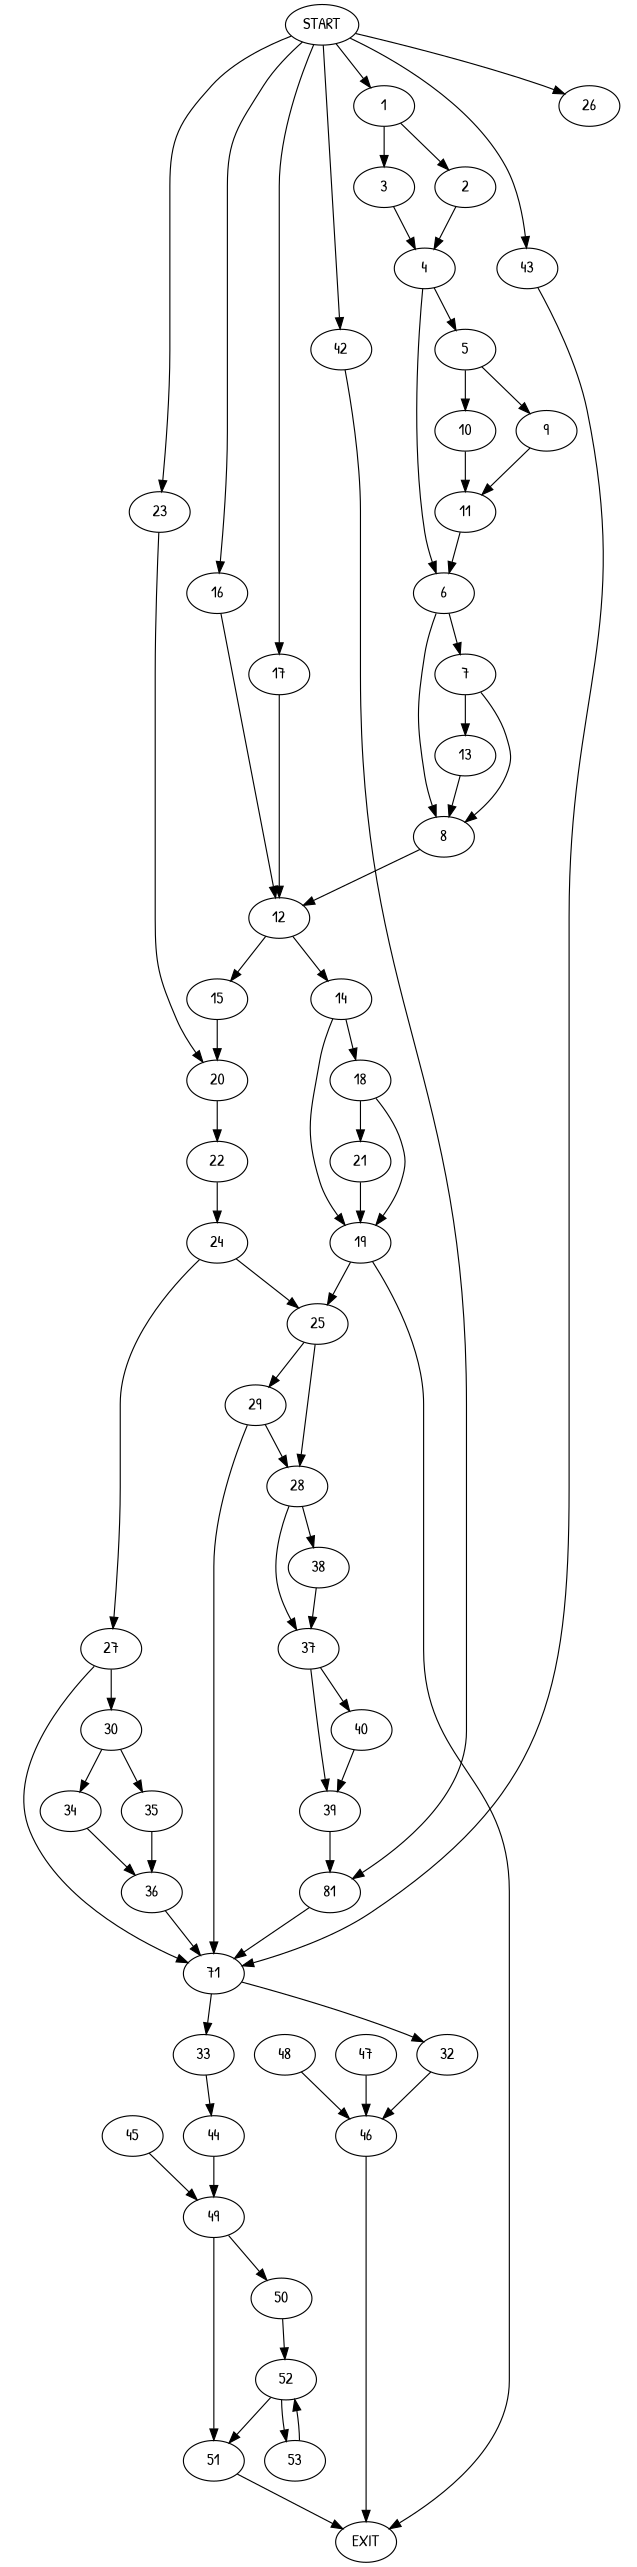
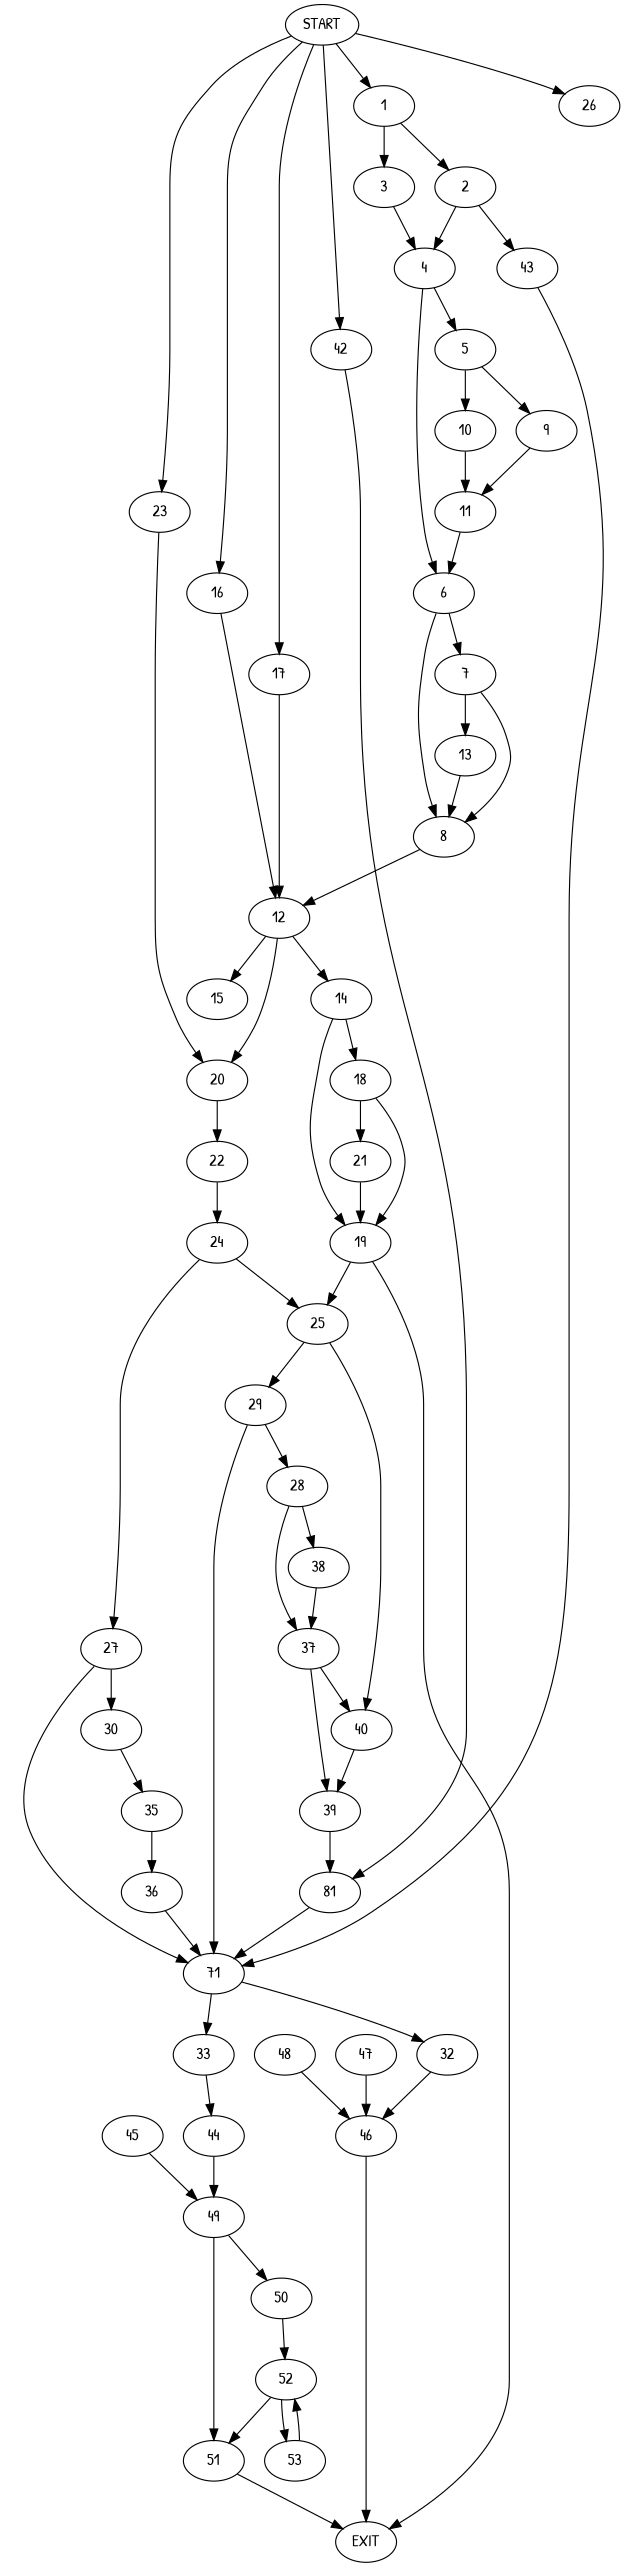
(465, 115) -> (493, 223)
(217, 1034) -> (265, 998)
(308, 1399) -> (381, 1516)
(71, 1811) -> none
